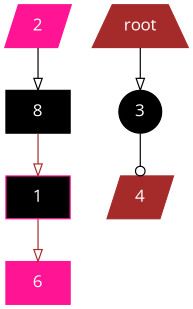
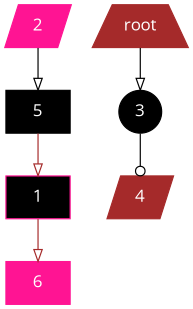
(38, 112) -> (38, 112)
